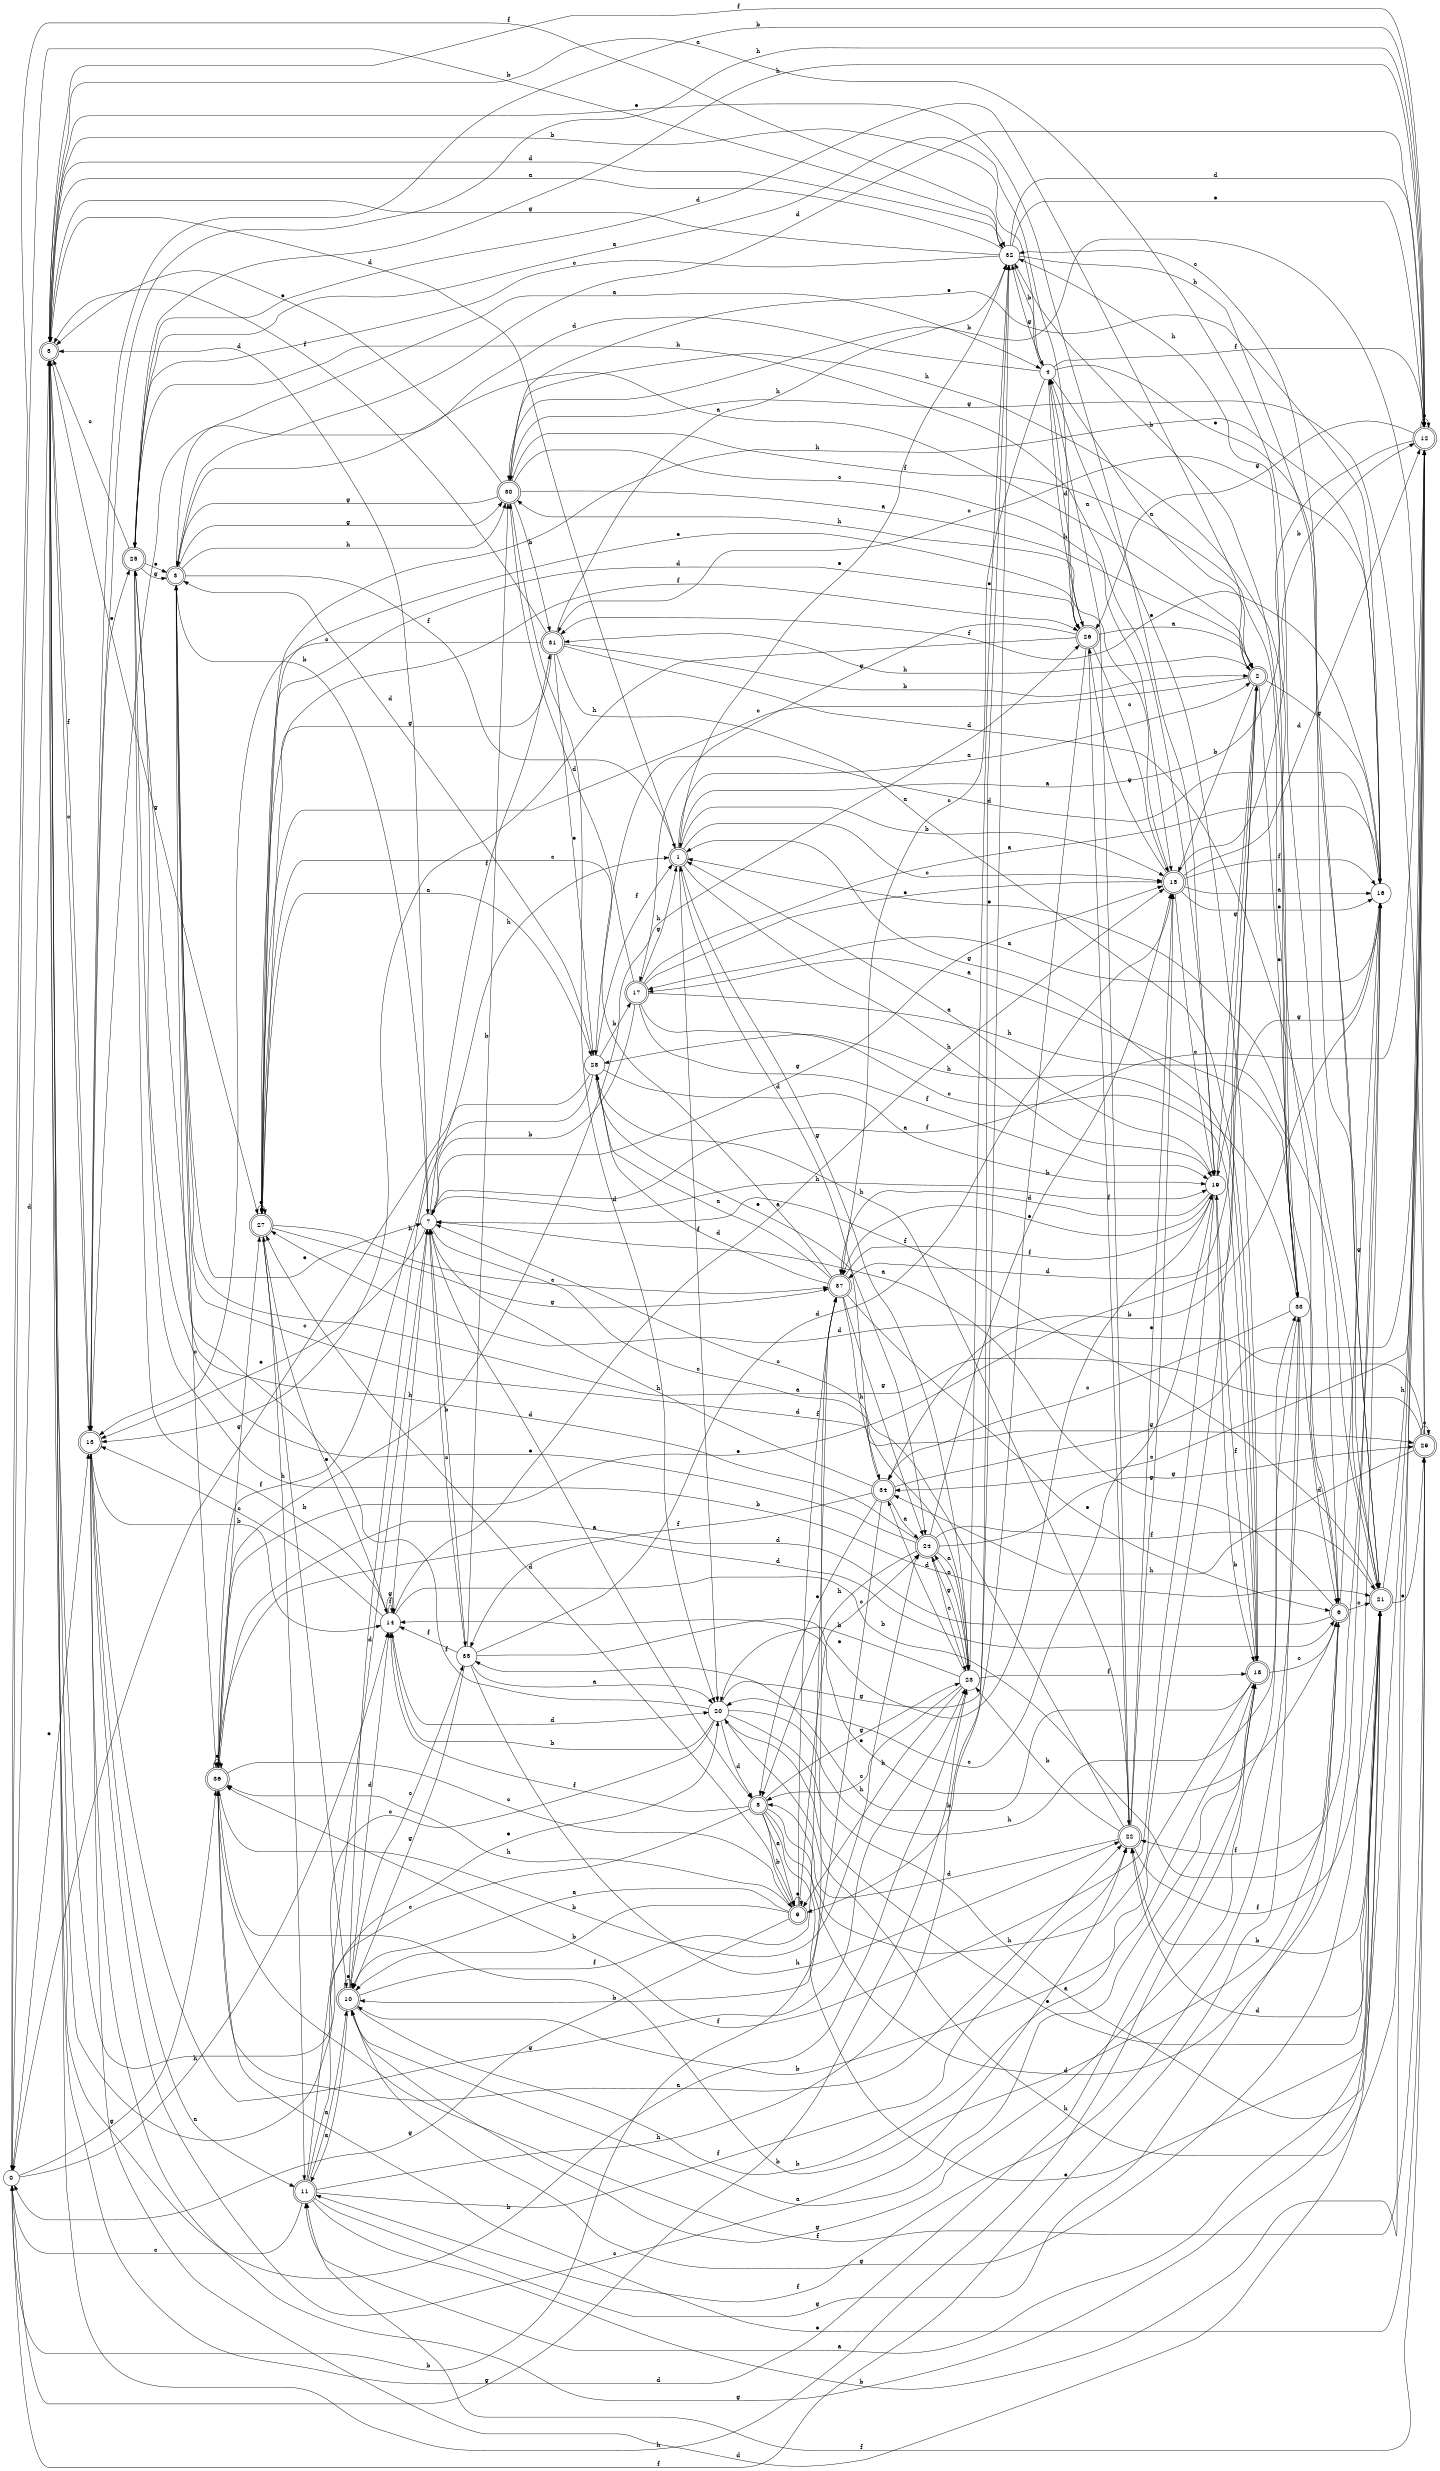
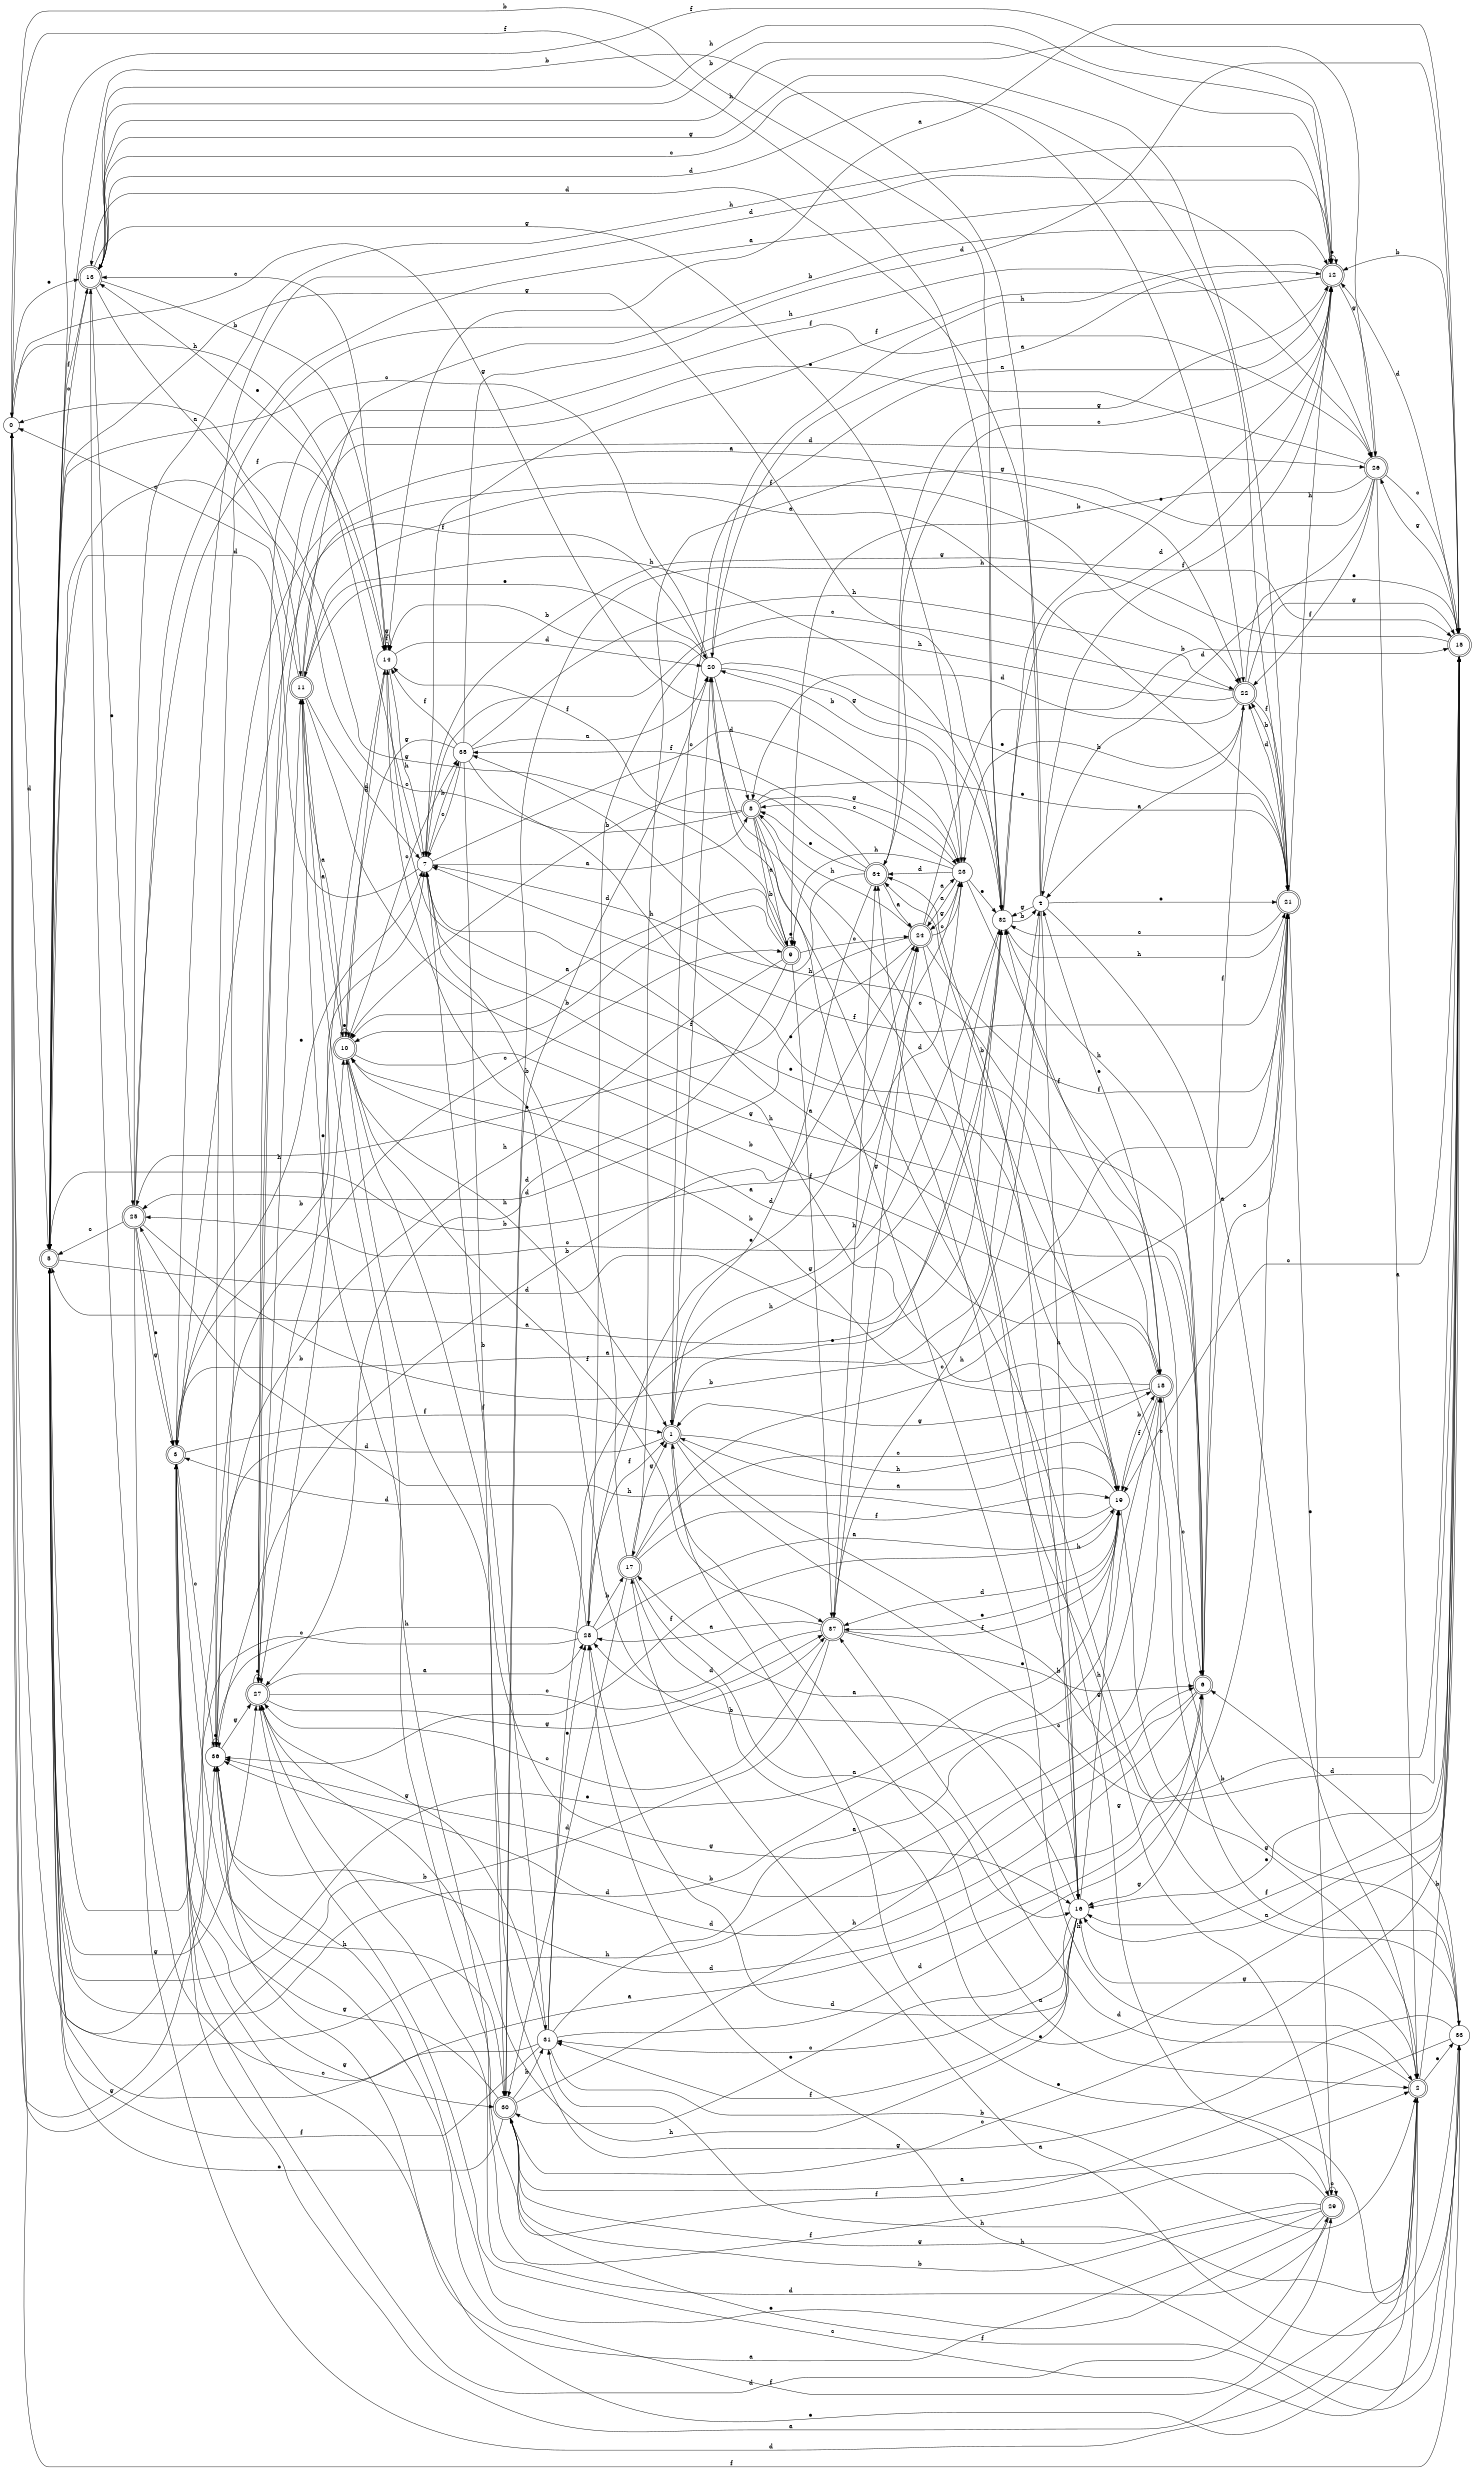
(1059, 502) -> (1060, 1403)
(553, 643) -> (547, 2040)
(217, 1779) -> (216, 1757)
